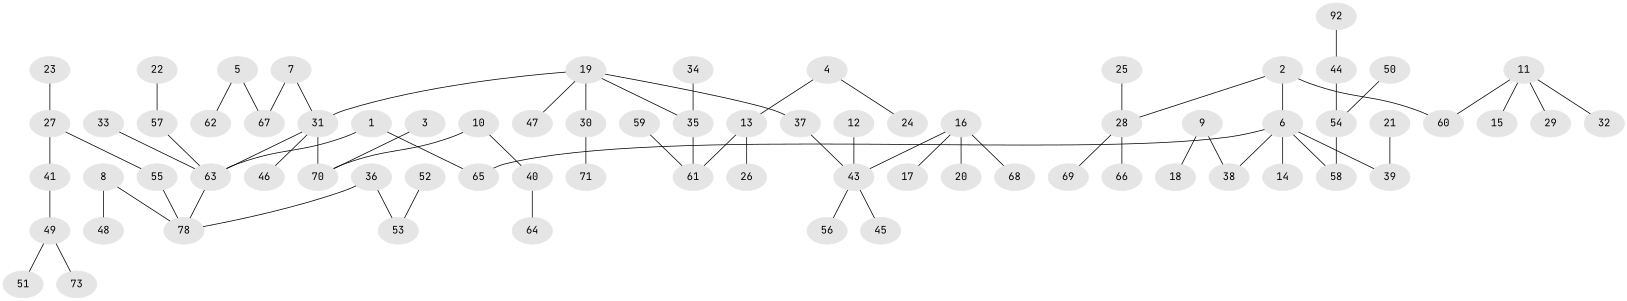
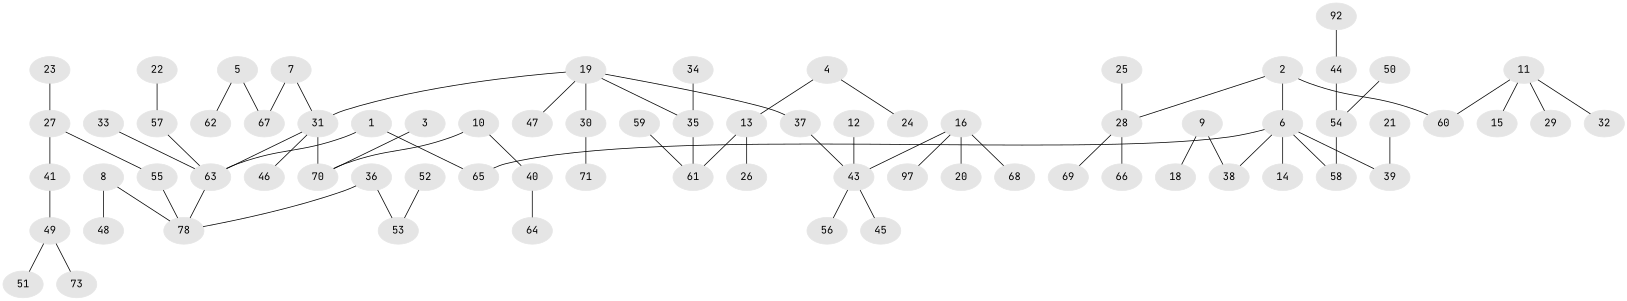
(907, 177) -> (907, 177)
